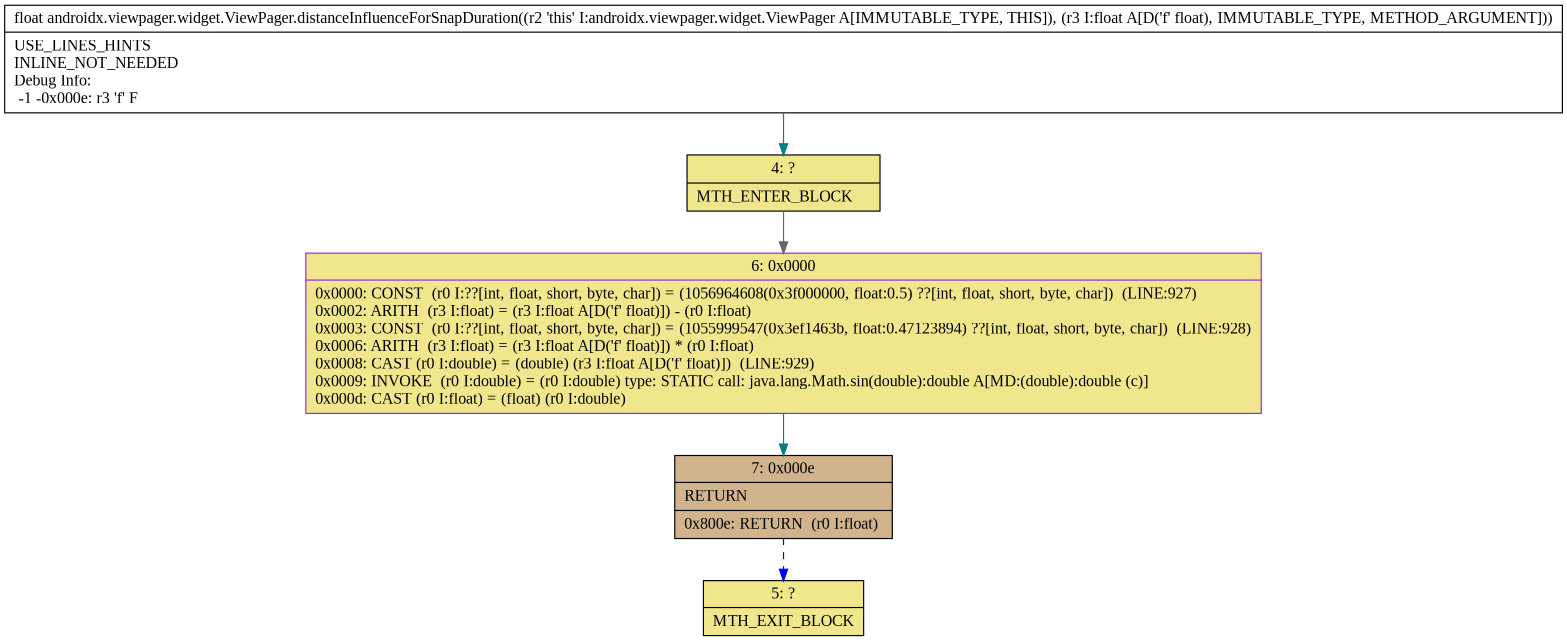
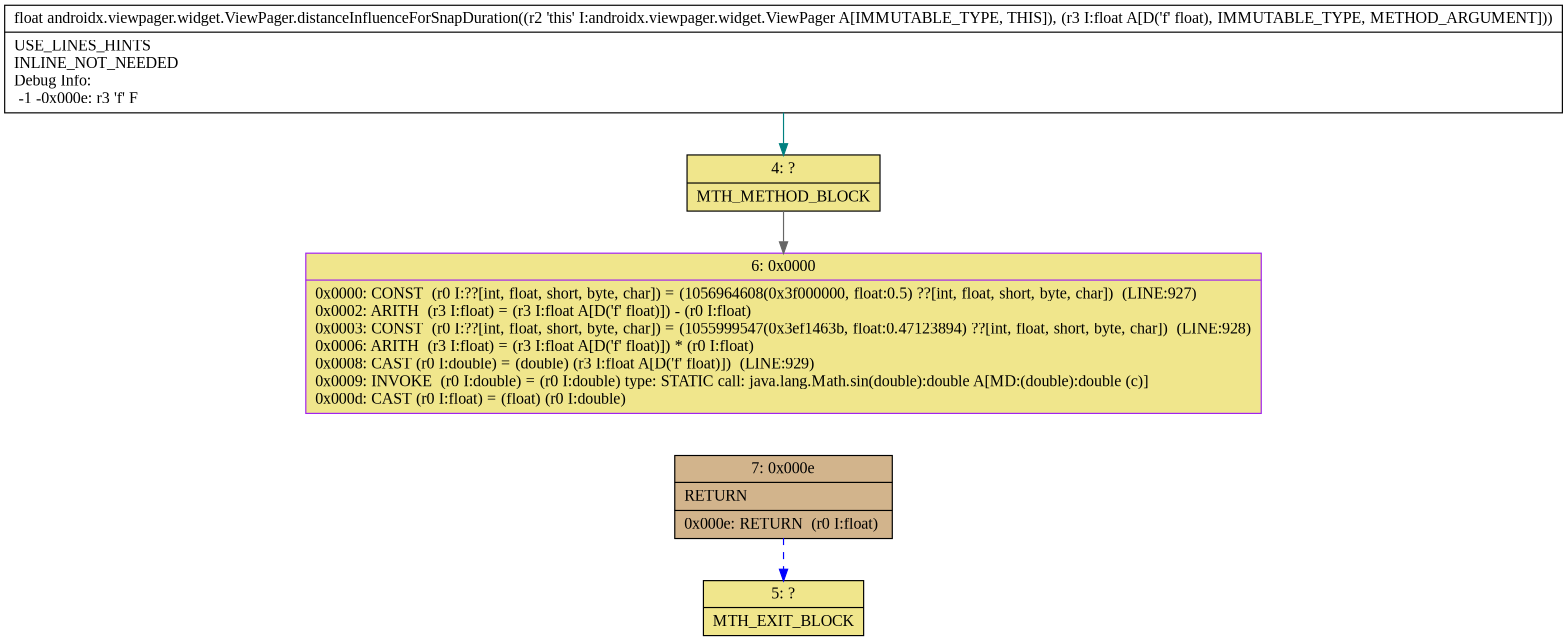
(775, 196) -> (784, 196)
(784, 429) -> none
(784, 524) -> (784, 524)
